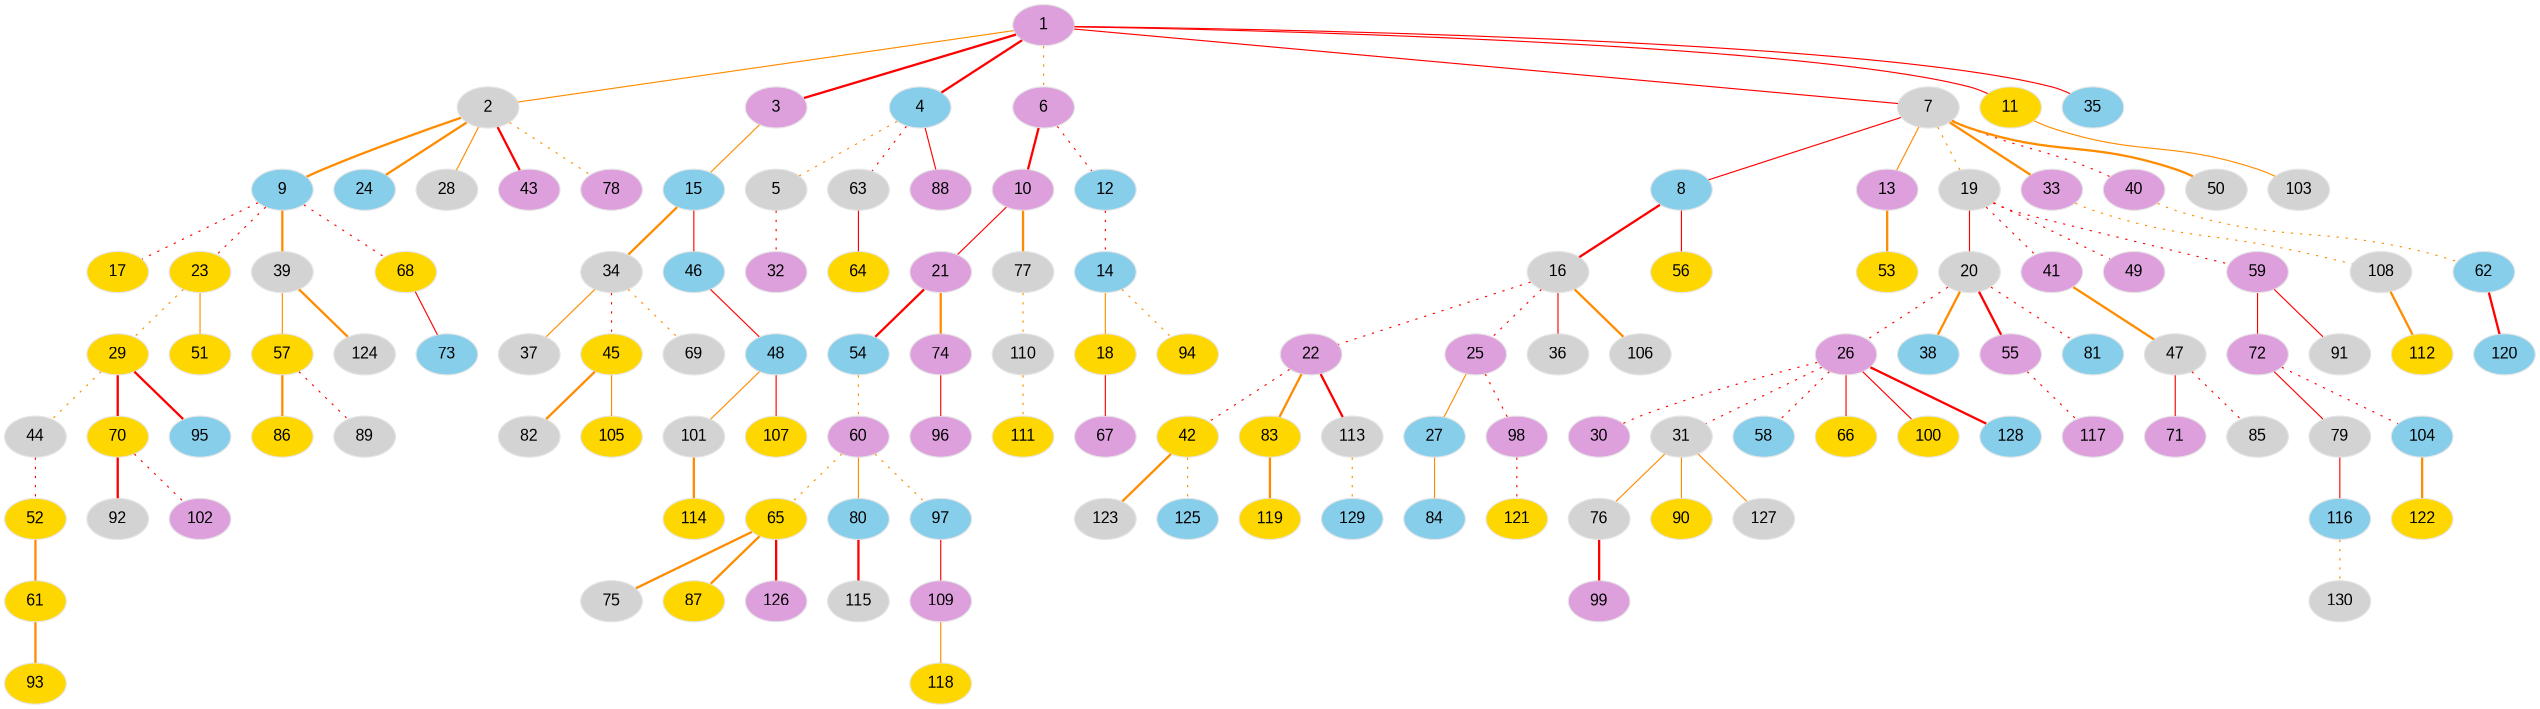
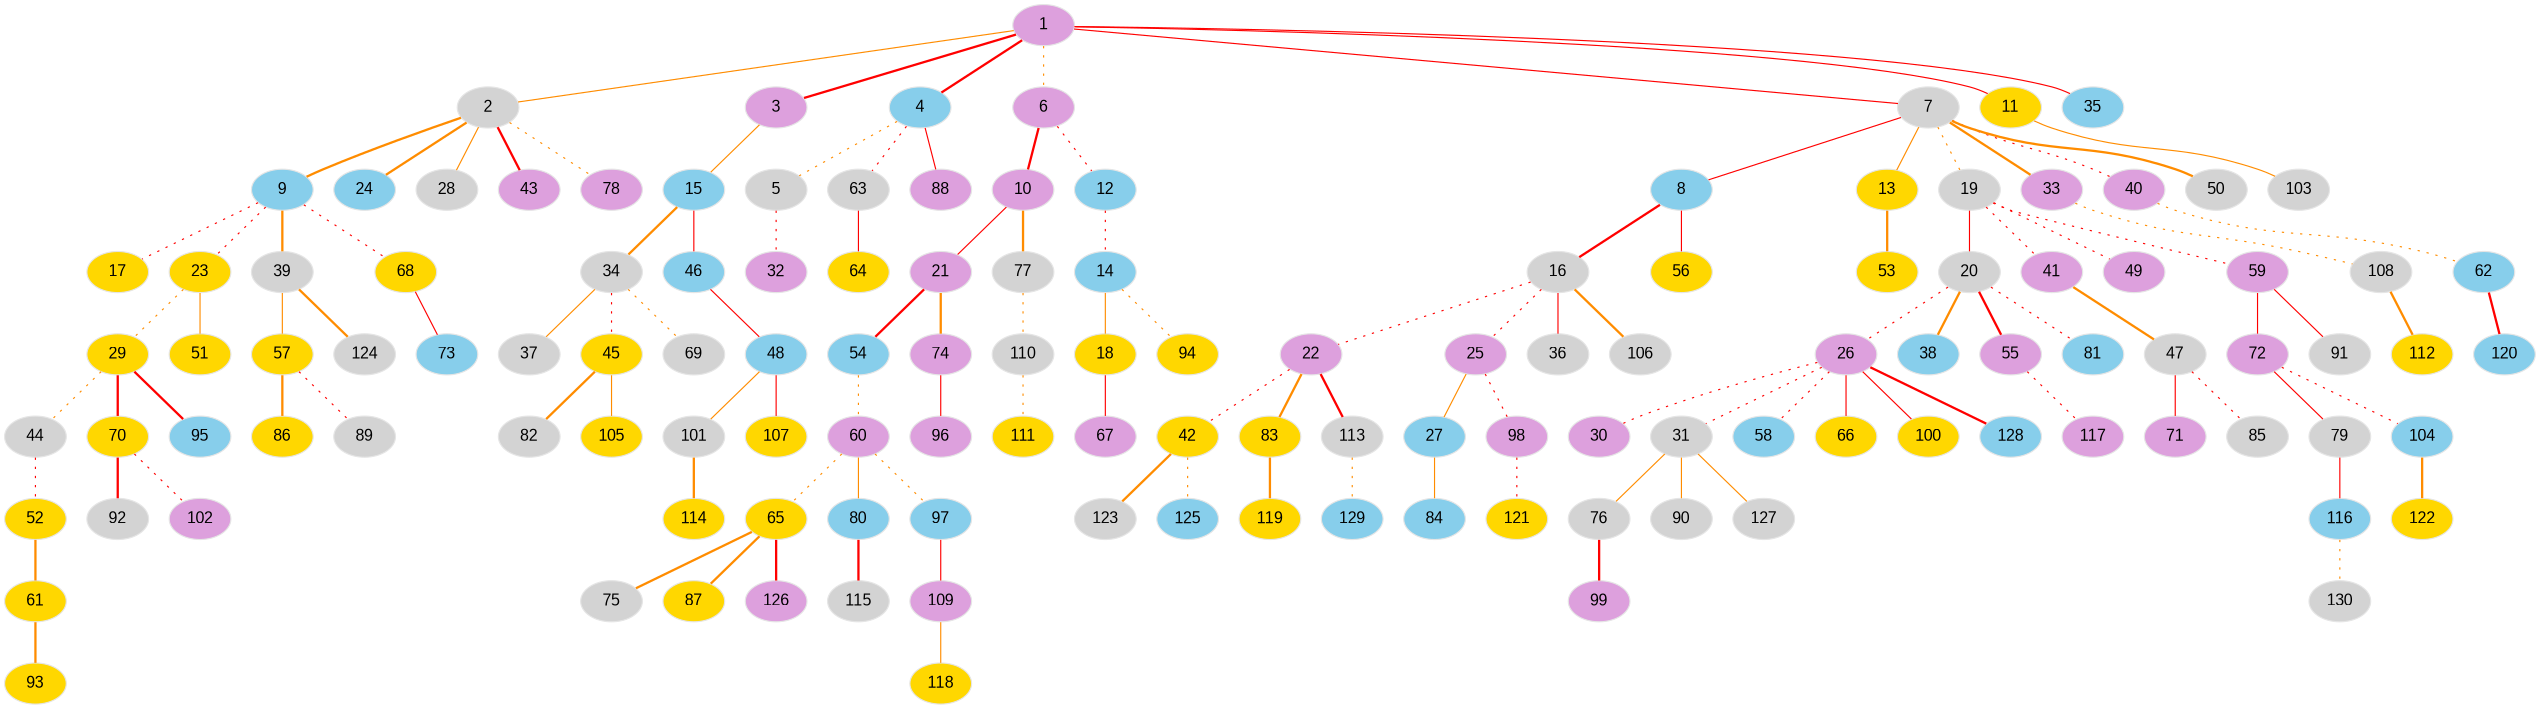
(1887, 190) -> (1887, 190)
(1681, 519) -> (1681, 519)
